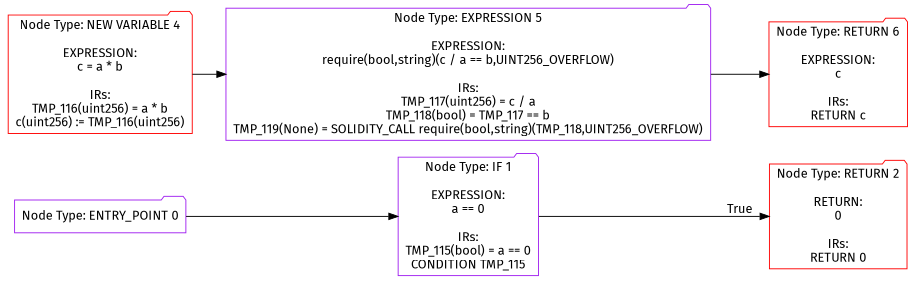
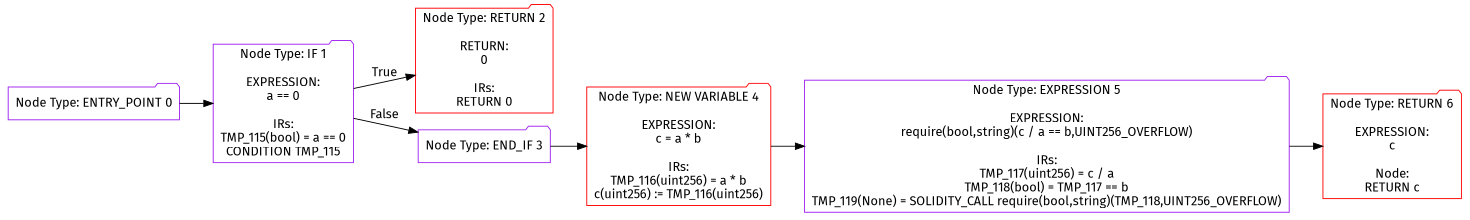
(838, 74) -> (1392, 146)
none -> (484, 146)
